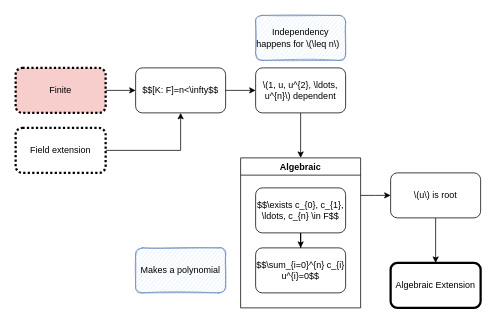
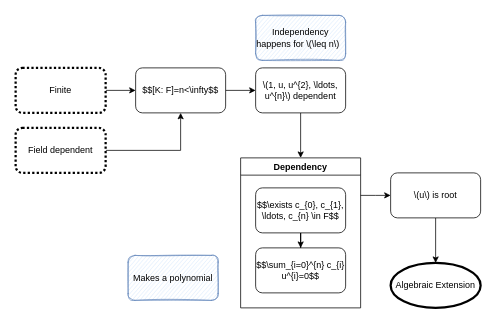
(60, 90) -> (60, 90)
(60, 150) -> (60, 150)
(300, 167) -> (300, 167)
(180, 270) -> (173, 278)
(435, 285) -> (435, 285)
